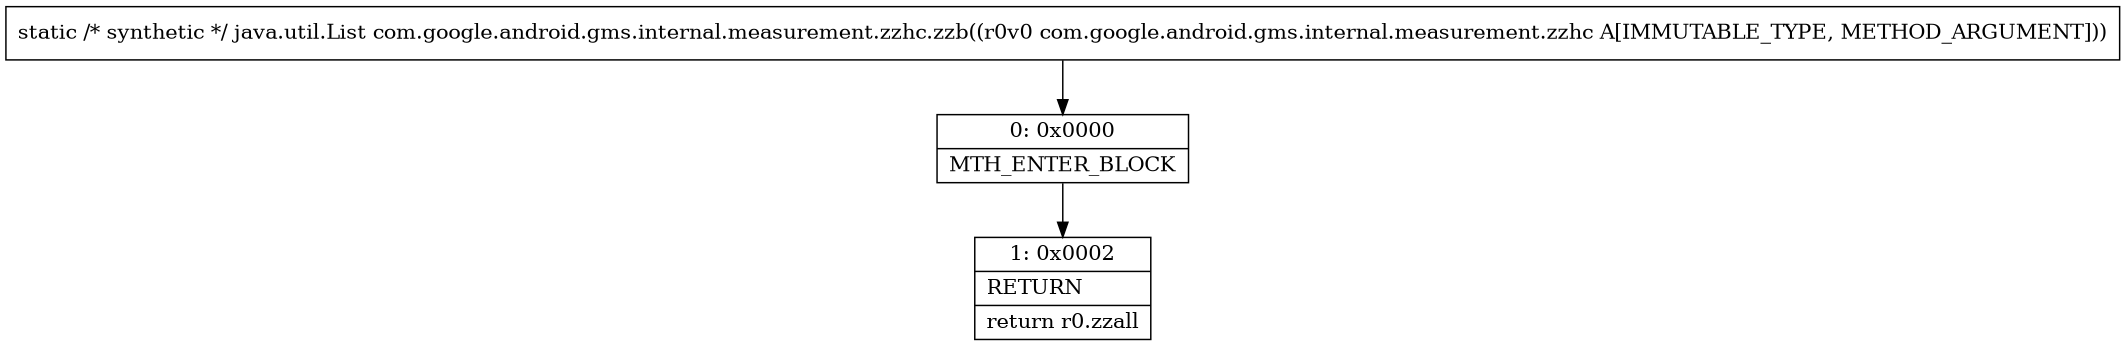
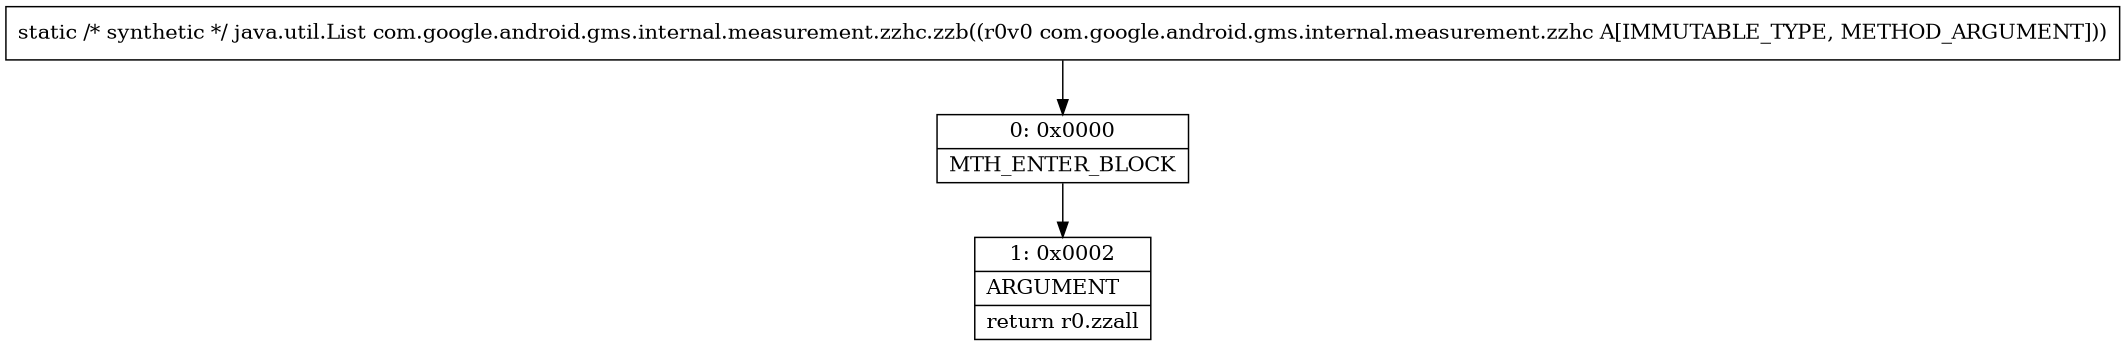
(1035, 288) -> (1053, 288)
